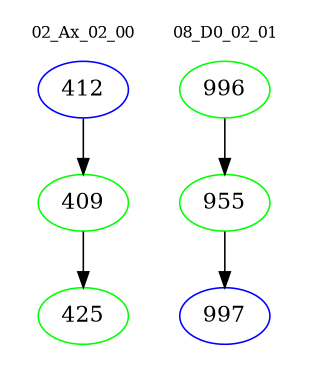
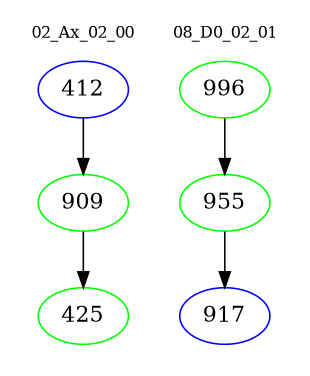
(83, 203) -> (83, 203)
(225, 316) -> (225, 316)
